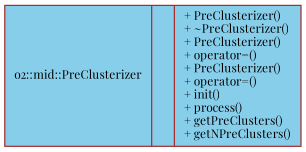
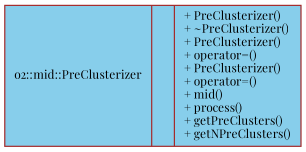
(202, 95) -> (204, 95)
